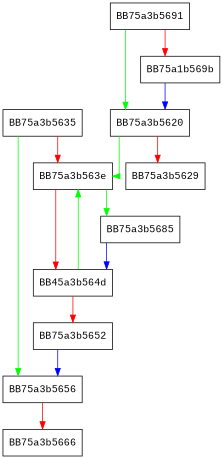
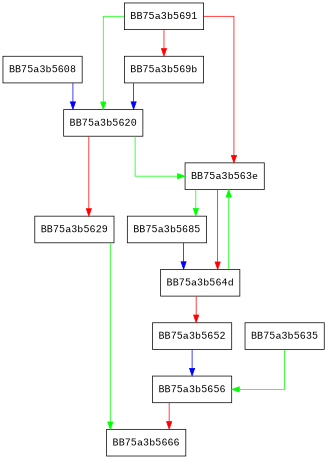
none -> (43, 70)
(180, 70) -> (164, 70)
(58, 146) -> (234, 71)
(73, 283) -> (200, 283)
none -> (110, 332)
